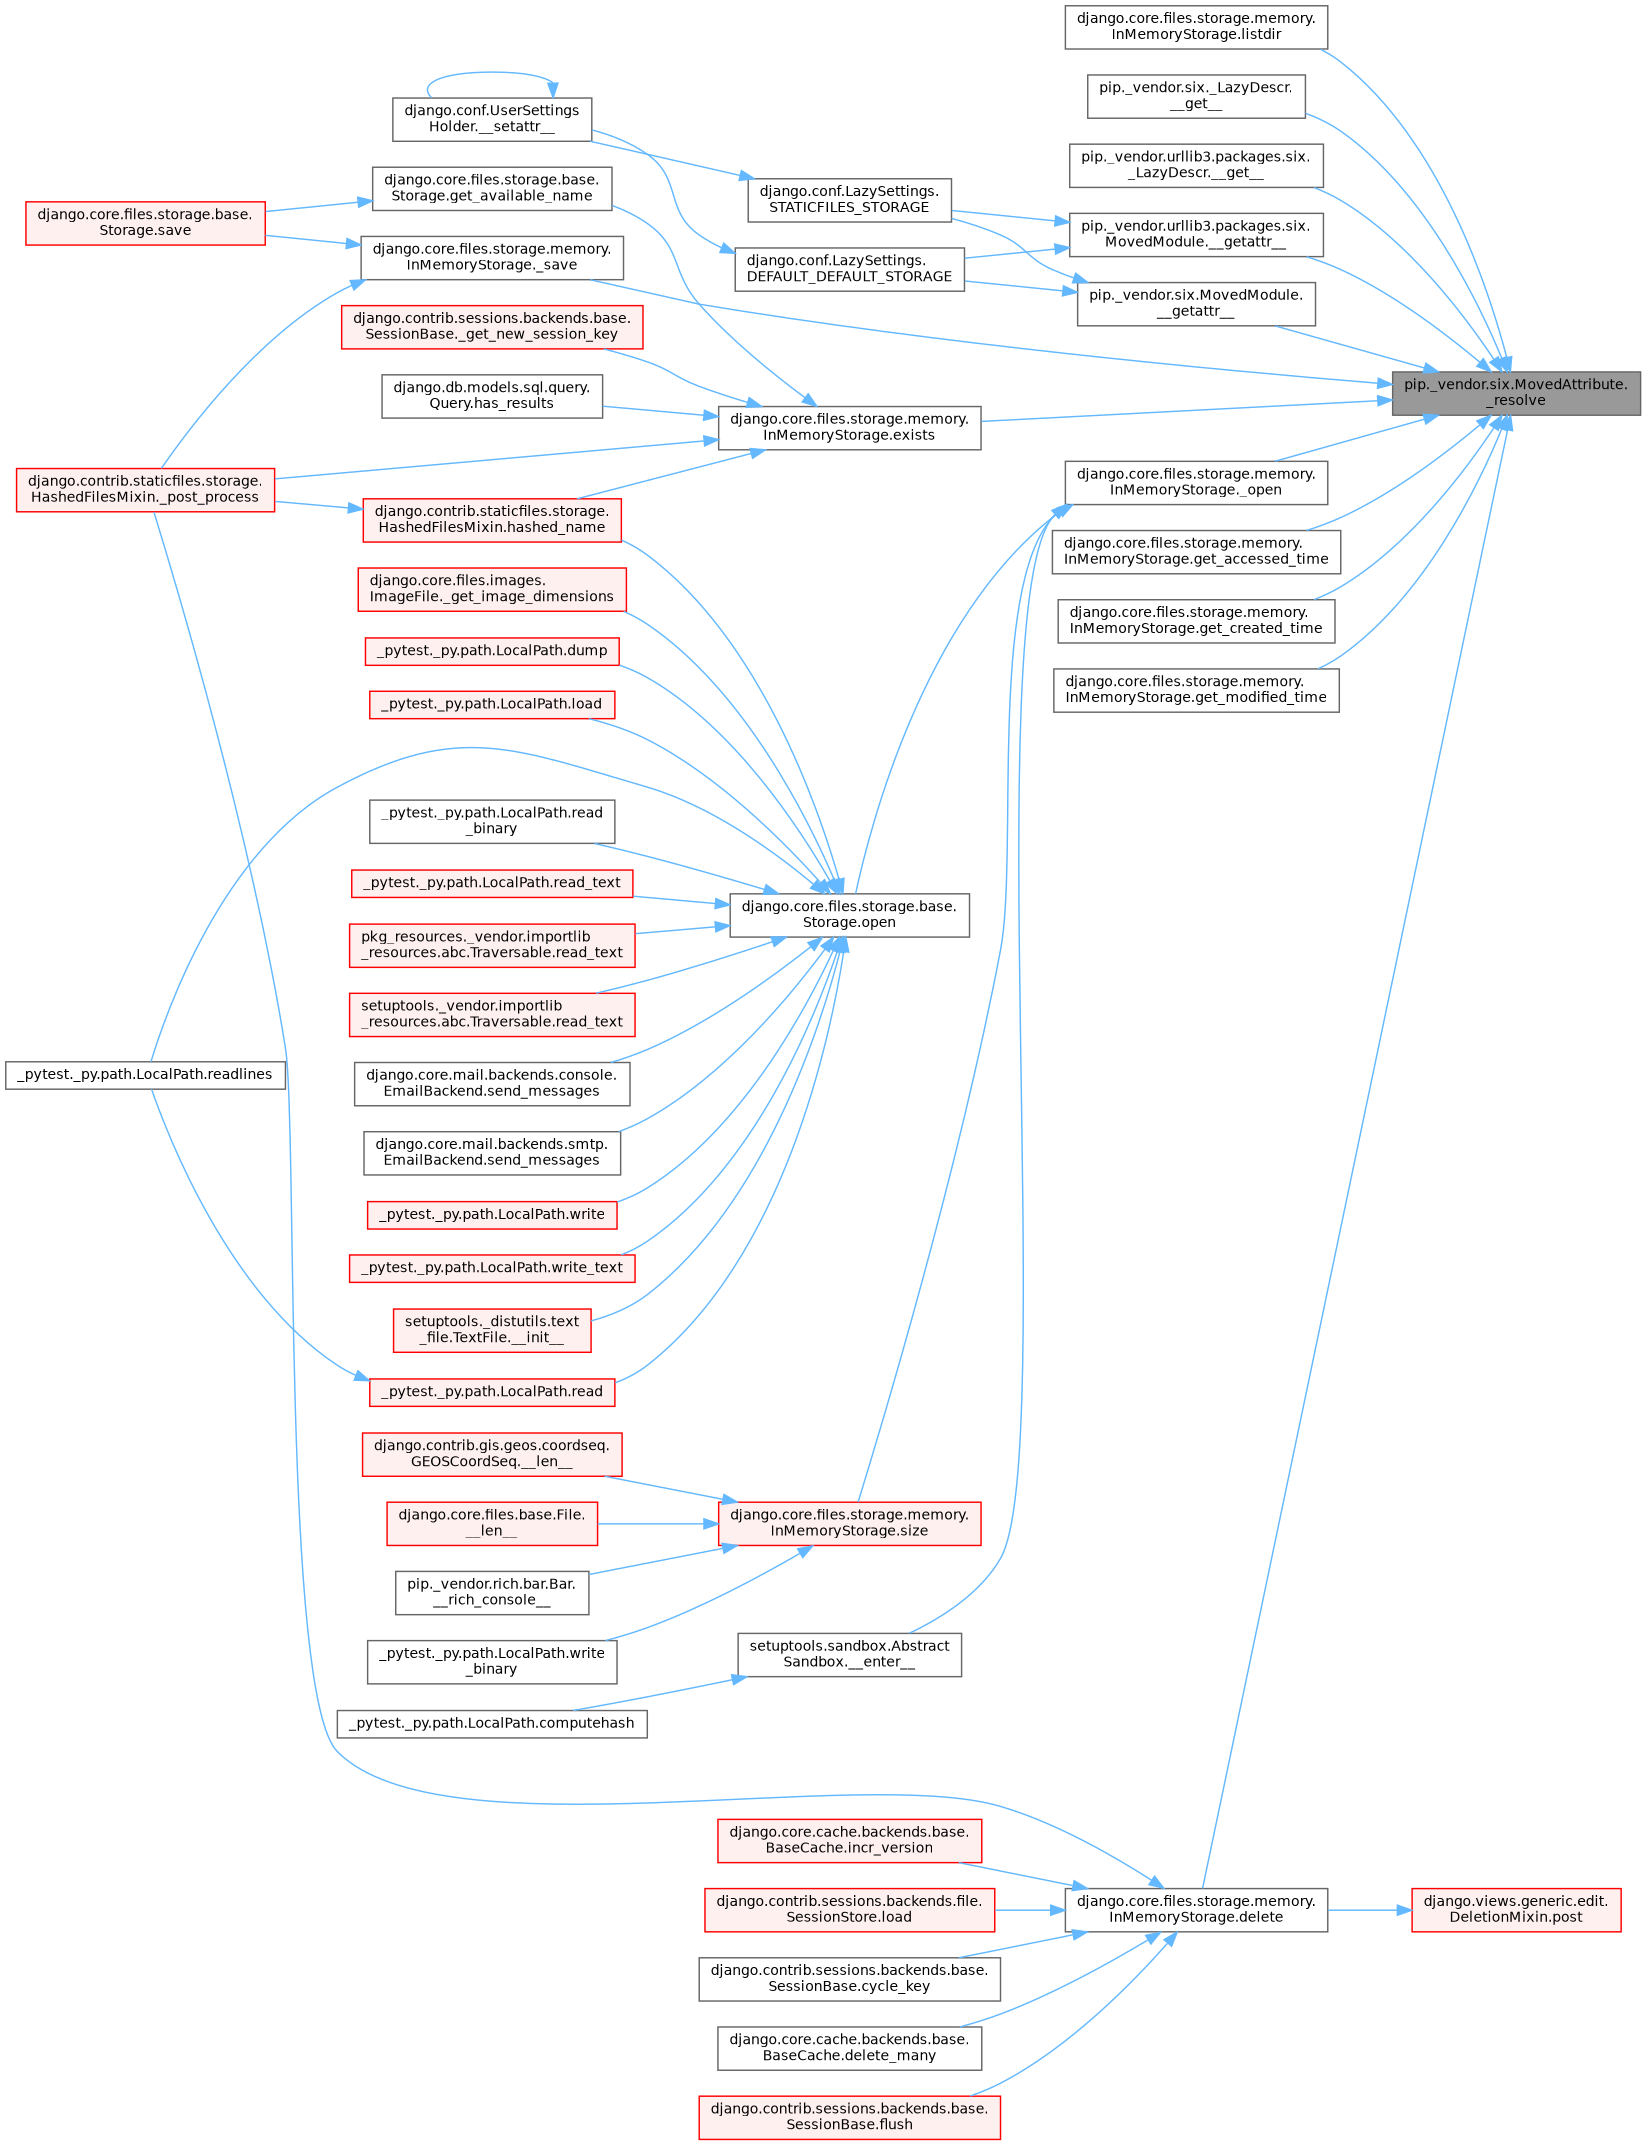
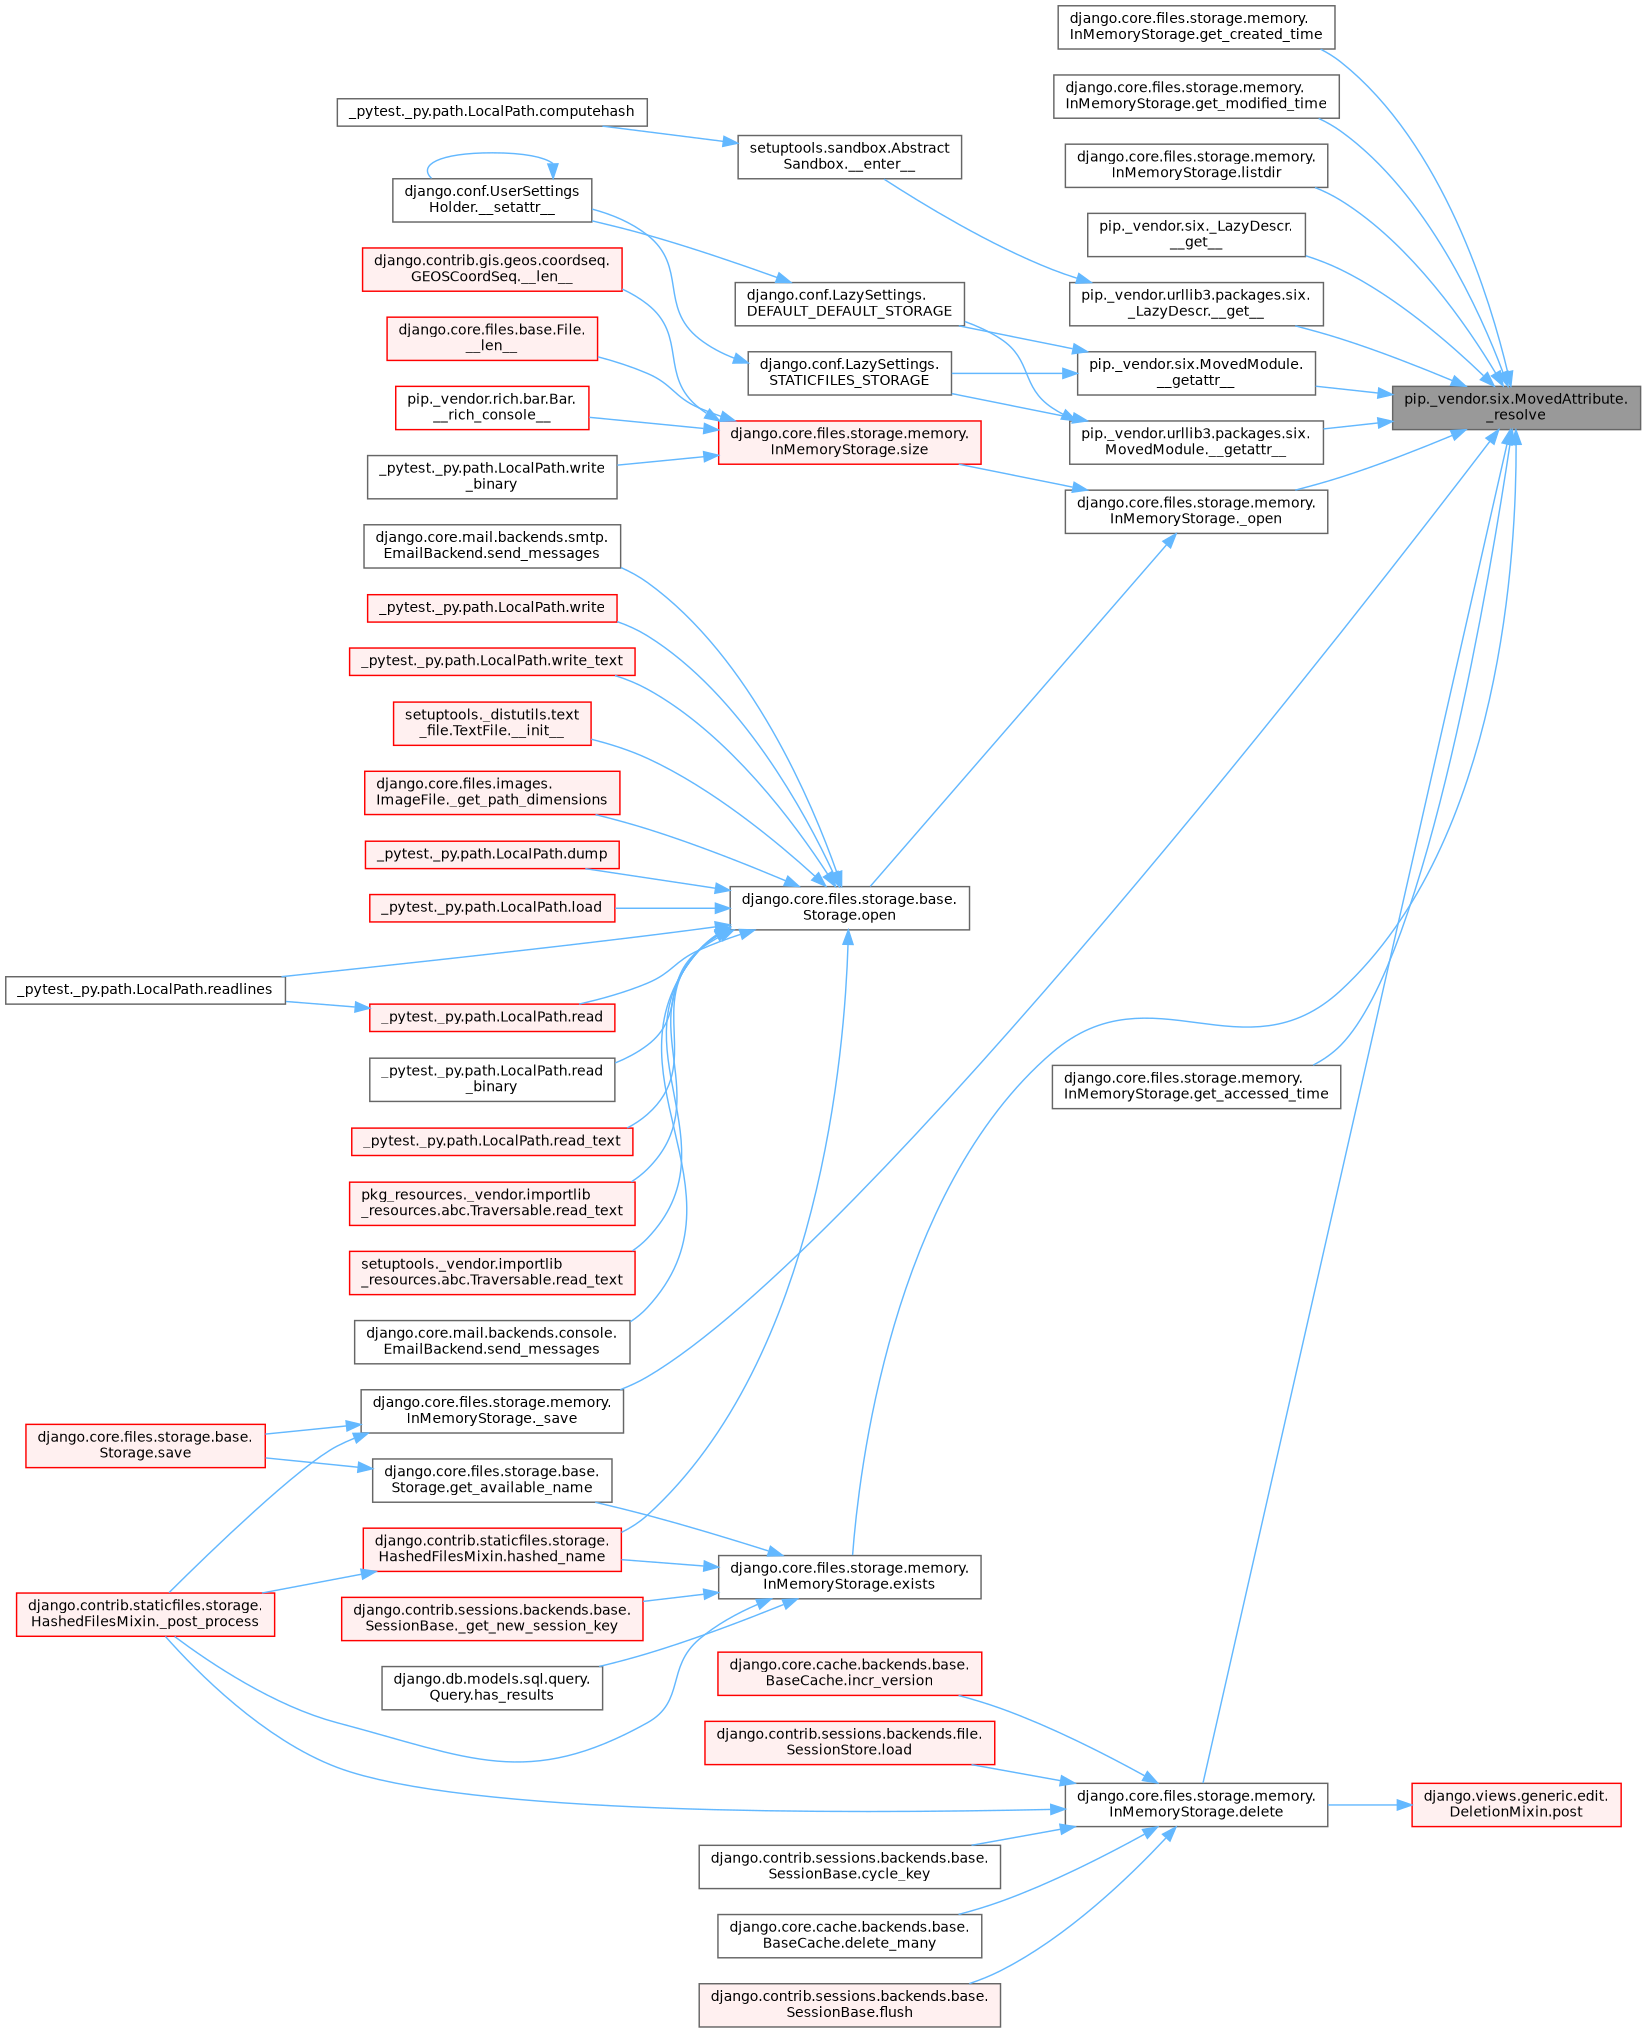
(492, 590) -> (492, 793)
(1021, 1095) -> (978, 235)
(492, 1593) -> (492, 408)
(850, 2118) -> (850, 2005)
